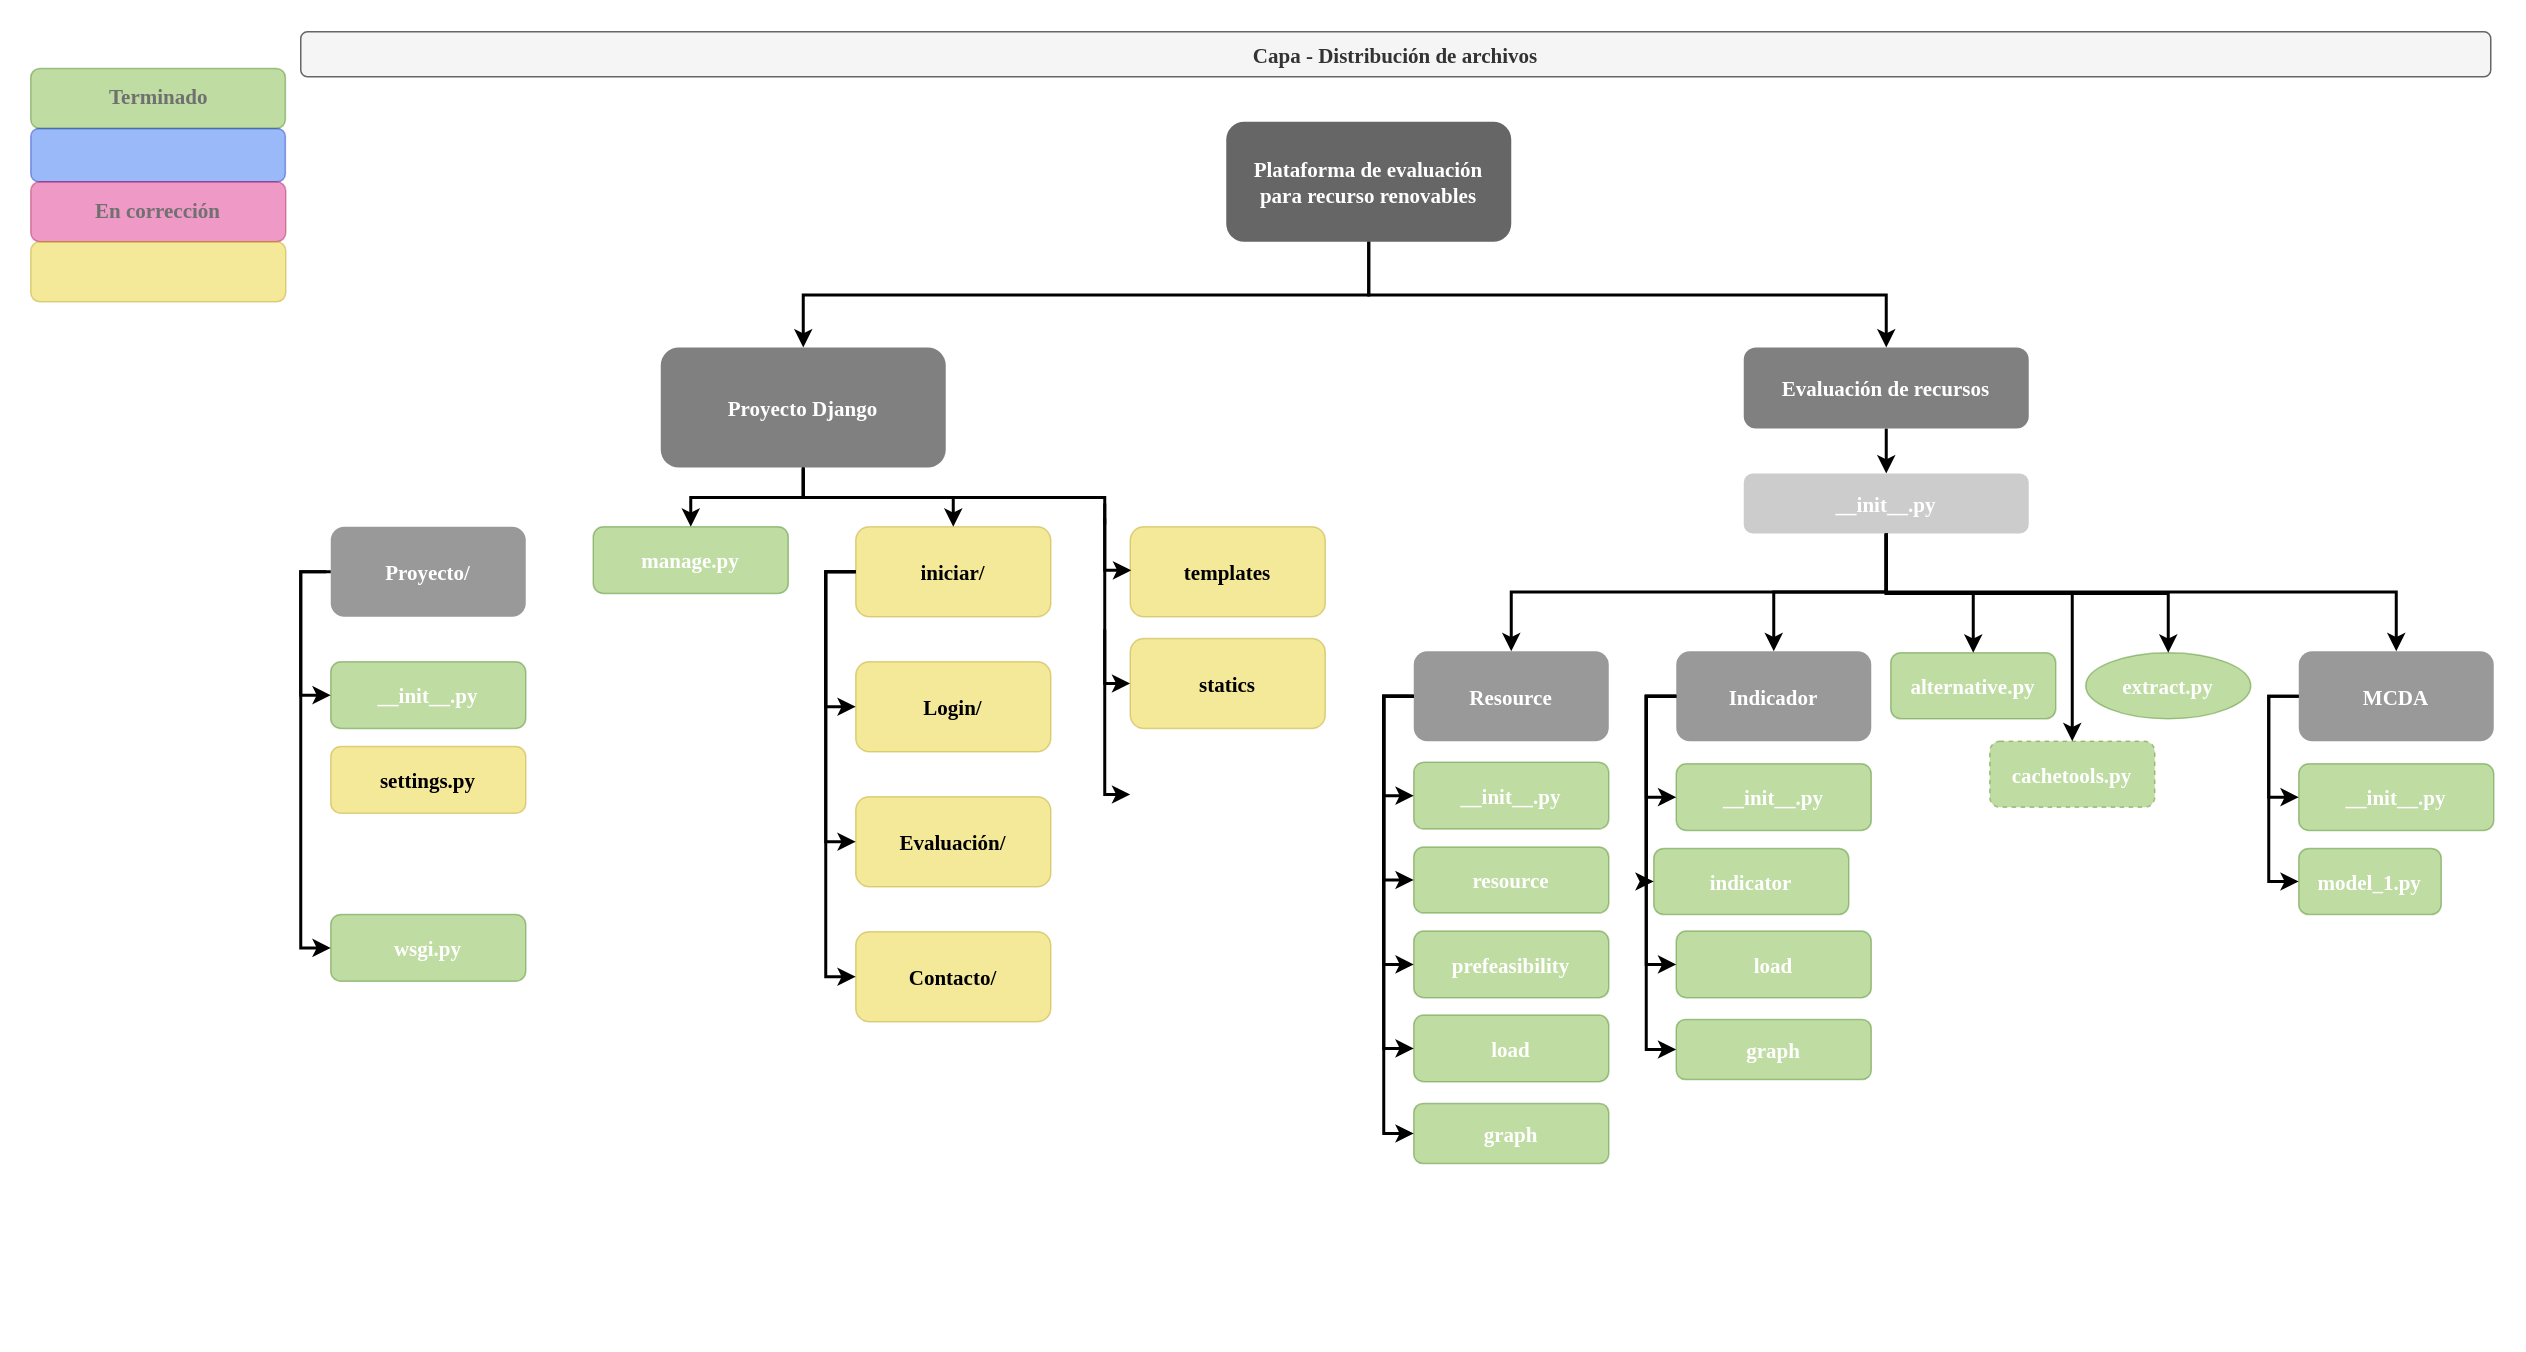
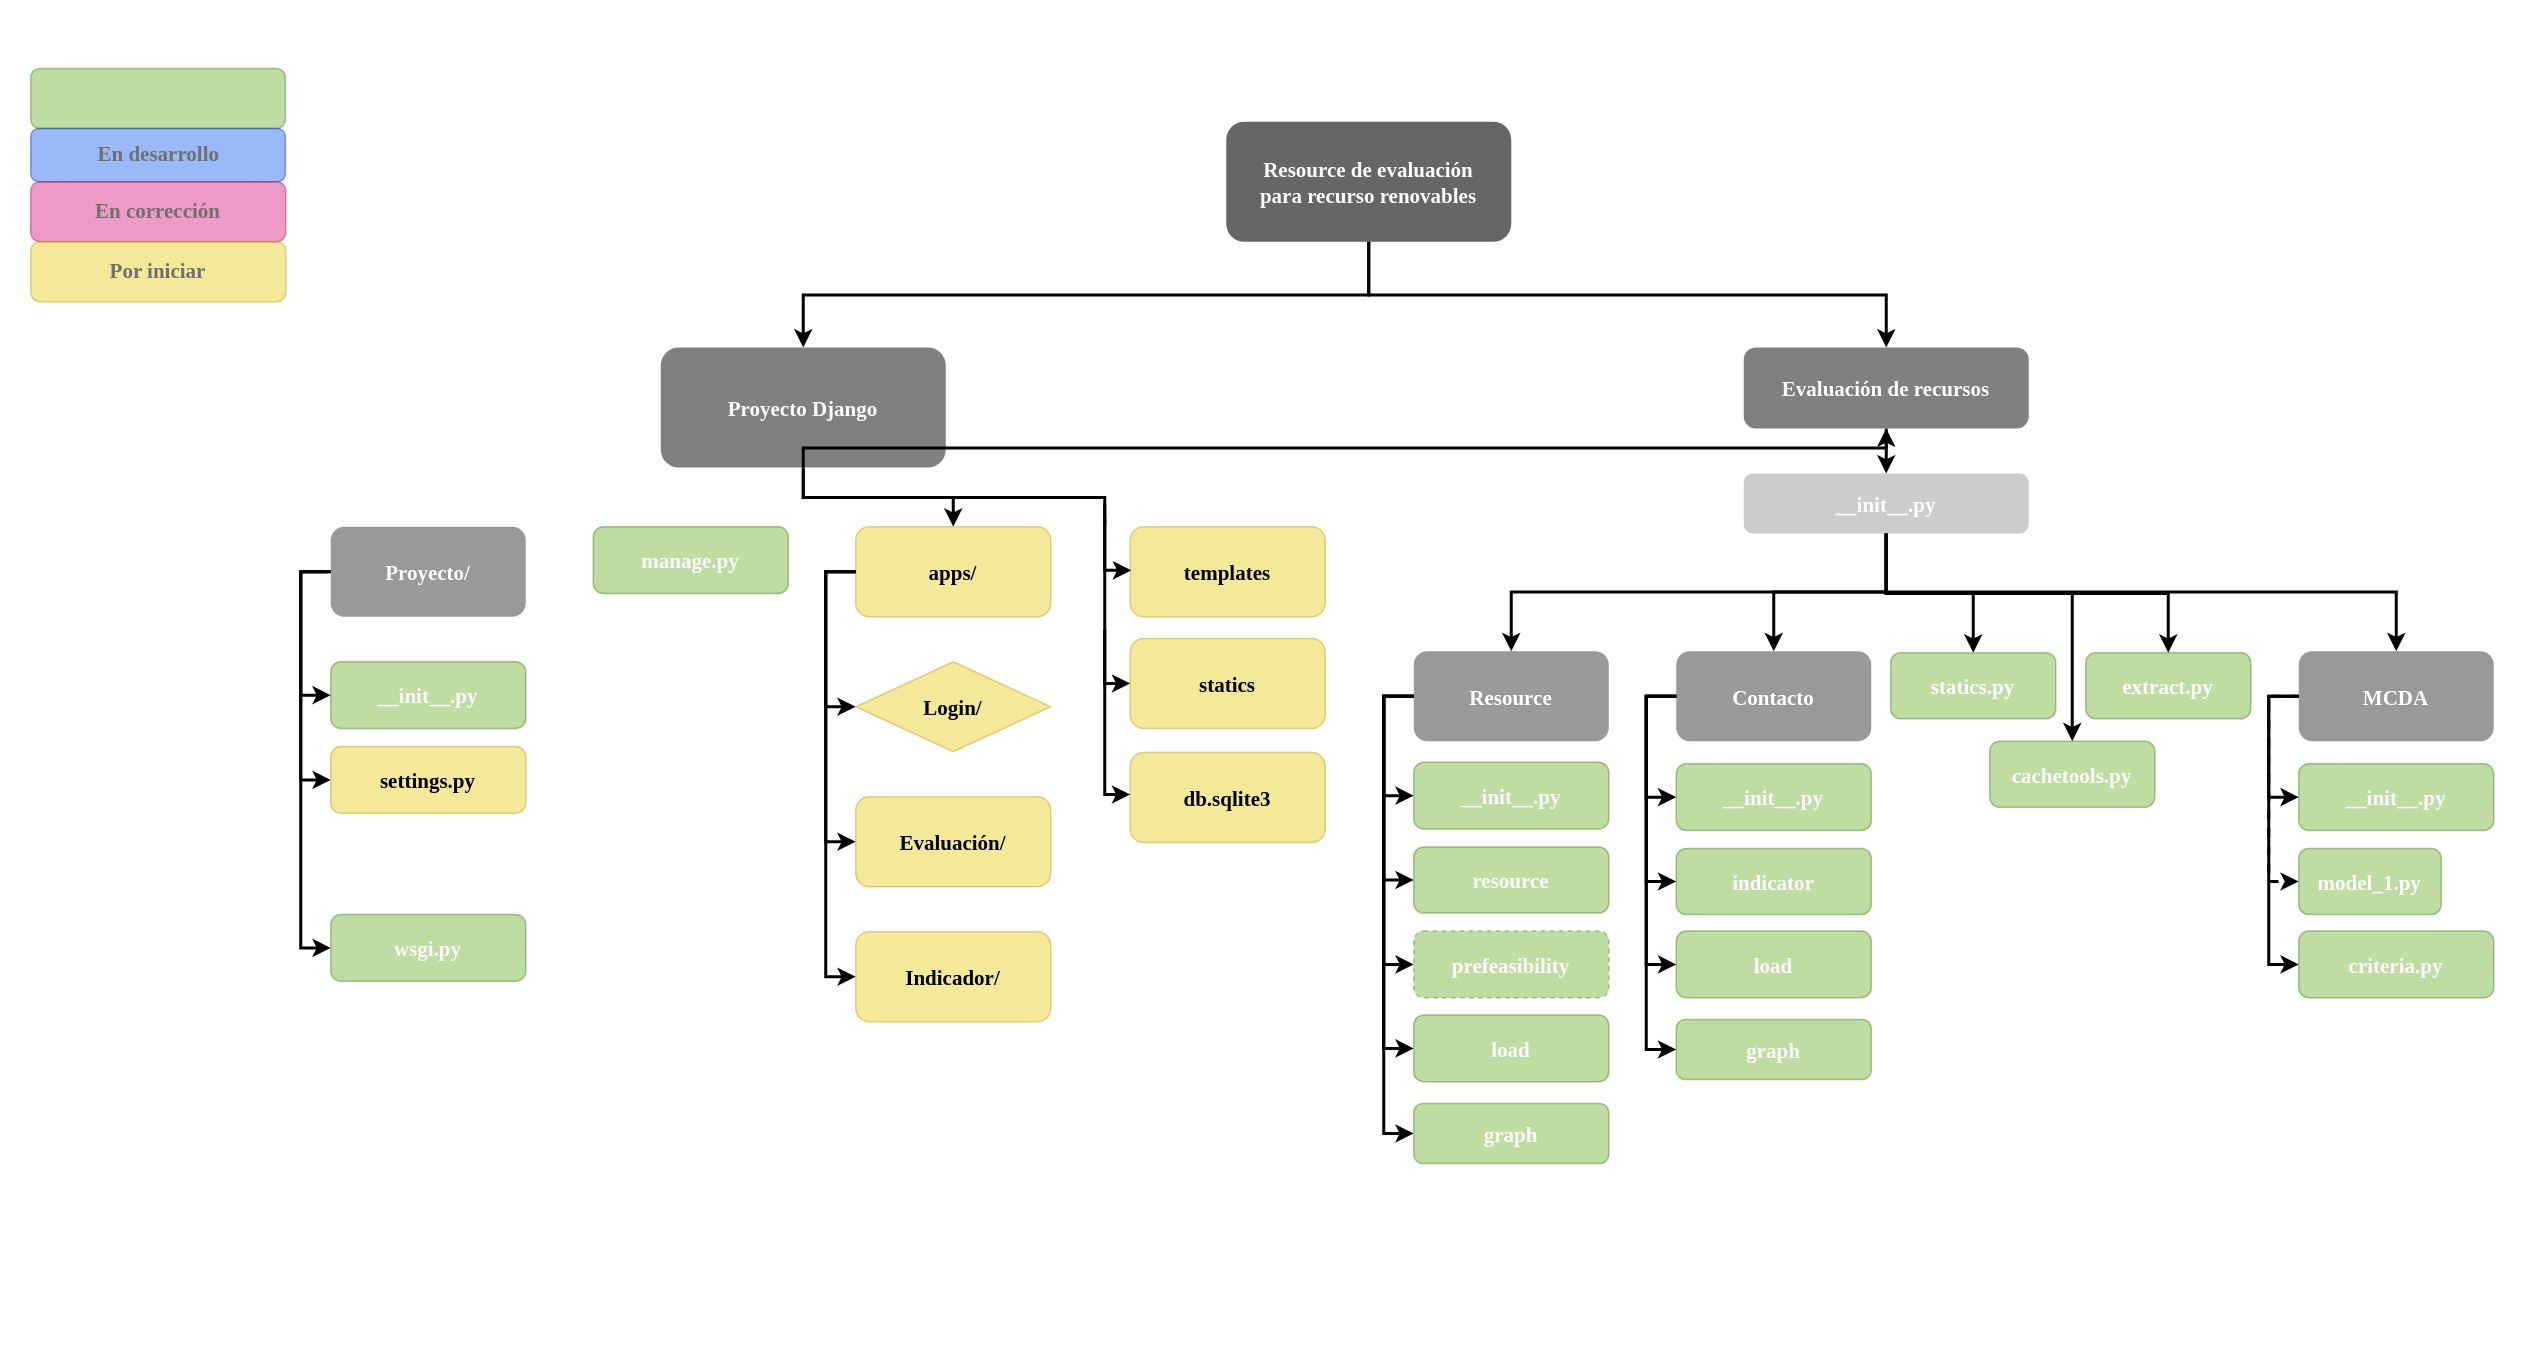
(1396, 54) -> none
(158, 98) -> none
none -> (158, 155)
(1368, 170) -> (1368, 170)
none -> (158, 272)
(738, 497) -> (1334, 448)
(953, 573) -> (953, 573)
(2168, 686) -> (2168, 686)
(1973, 687) -> (1973, 687)
(1773, 697) -> (1773, 697)
(953, 707) -> (953, 707)
(2072, 774) -> (2072, 774)
none -> (310, 780)
none -> (1228, 797)
(1751, 881) -> (1774, 881)
(2278, 881) -> (2278, 881)
none -> (2269, 932)
(1511, 964) -> (1511, 964)
none -> (2396, 964)
(953, 978) -> (953, 978)
